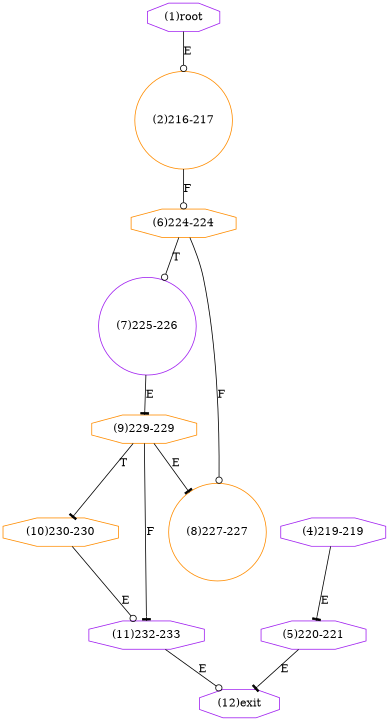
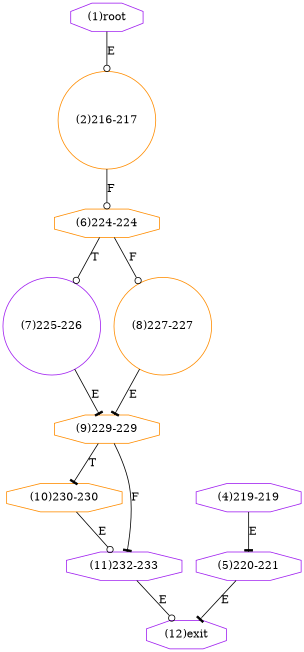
(170, 466) -> (128, 390)
